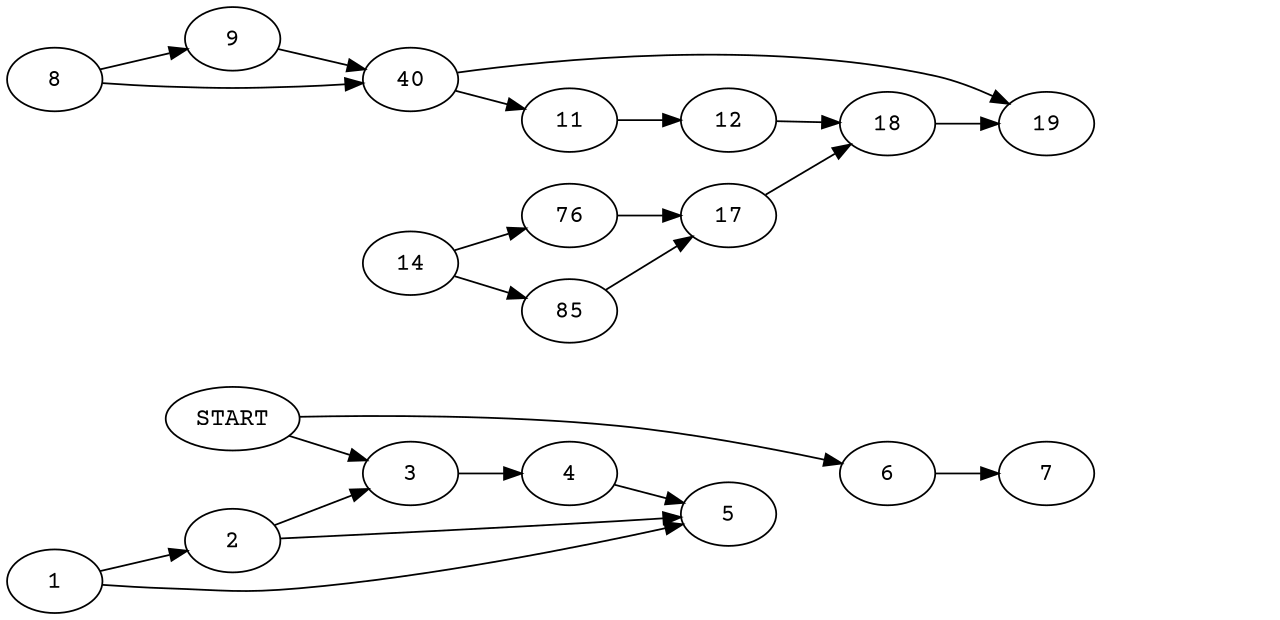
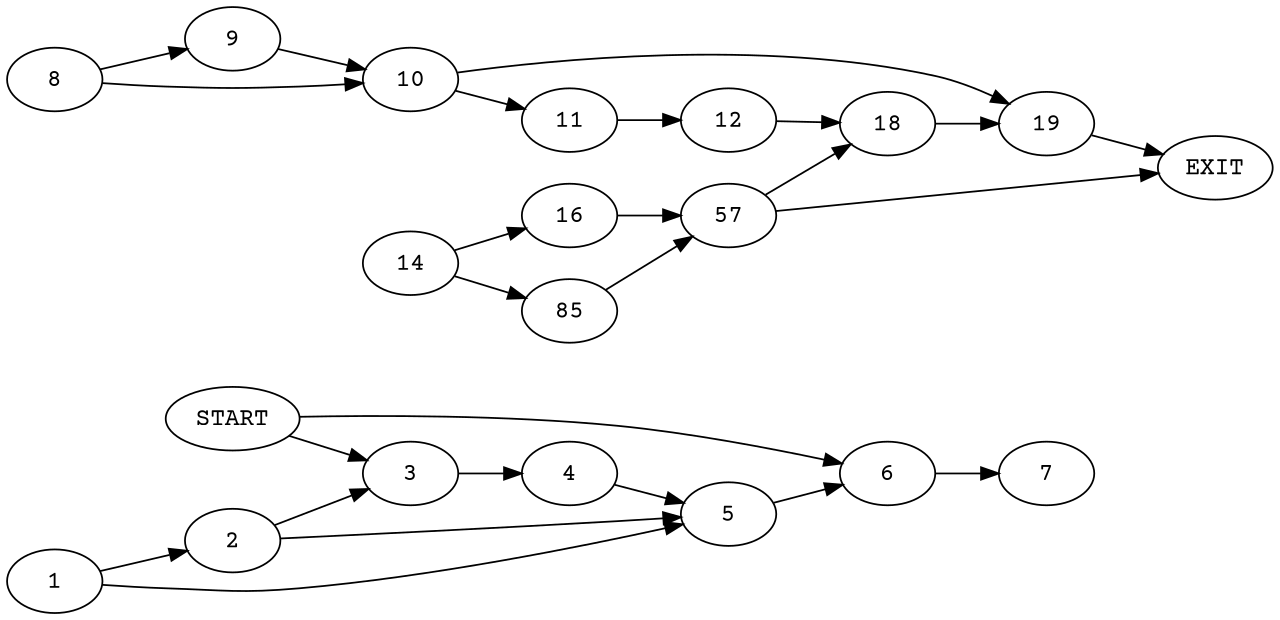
(411, 80) -> (411, 80)
none -> (1215, 168)
(570, 216) -> (570, 216)
(729, 216) -> (729, 216)
none -> (799, 496)
